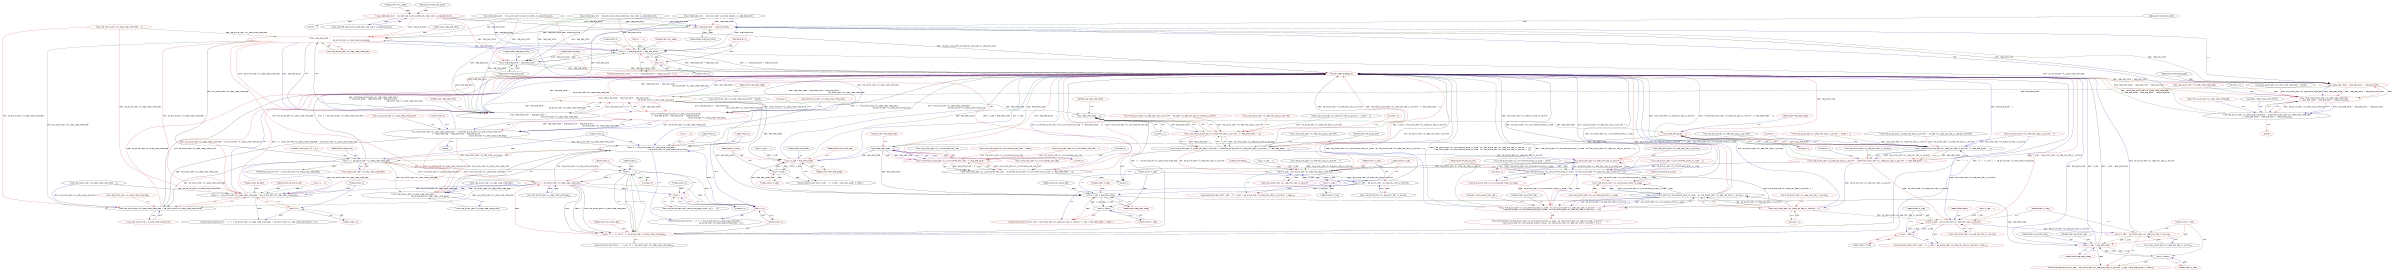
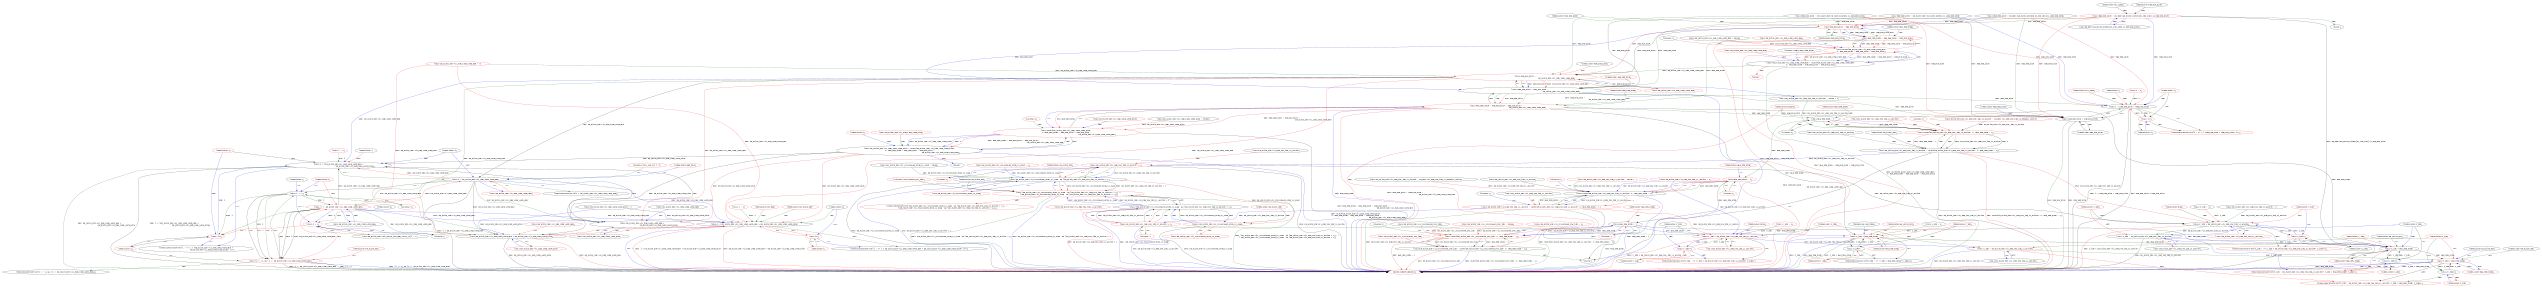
(494, 48) -> (1685, 87)
(1843, 77) -> (1812, 216)
